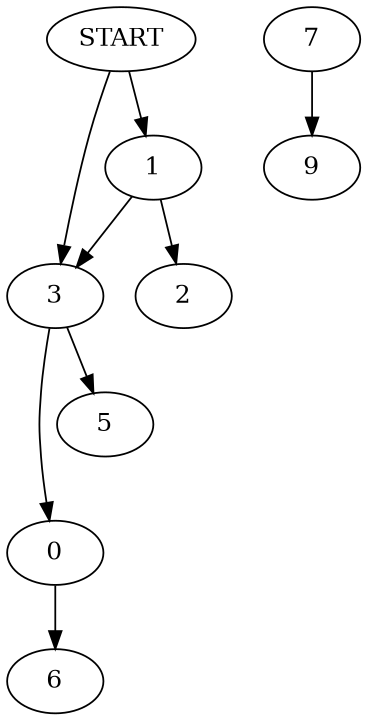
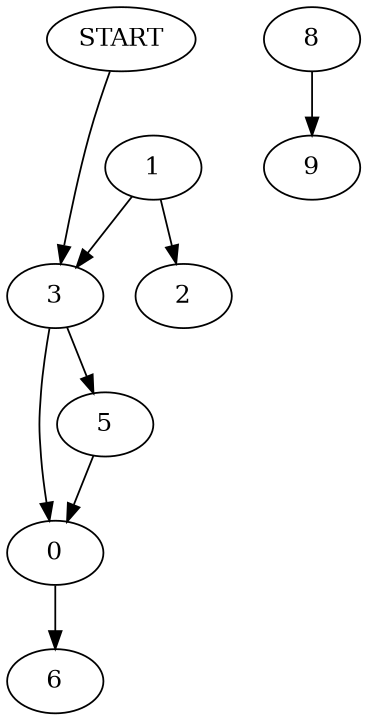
(312, 39) -> (312, 39)
(135, 95) -> none
none -> (84, 480)
